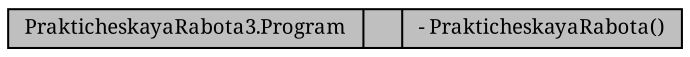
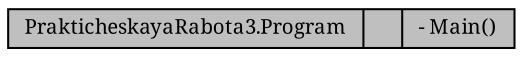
(542, 28) -> (458, 28)
